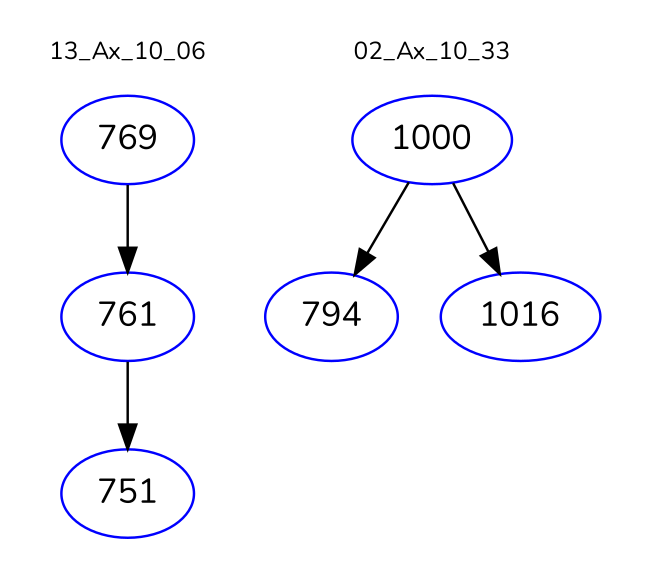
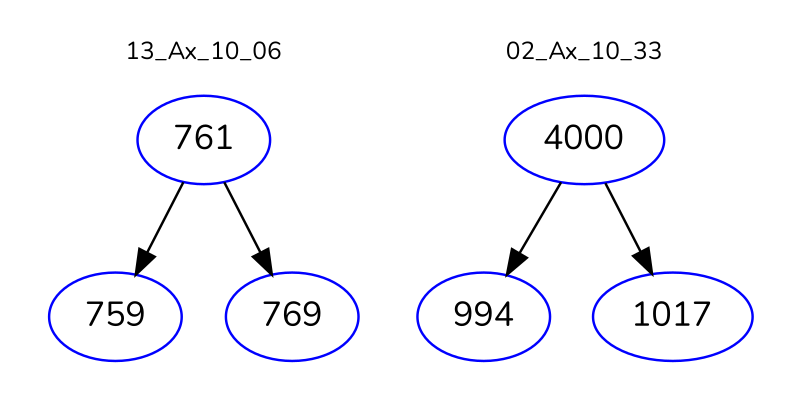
(432, 140) -> (584, 140)
(128, 216) -> (242, 217)
(332, 317) -> (484, 317)
(521, 317) -> (673, 317)
(128, 494) -> (115, 317)
